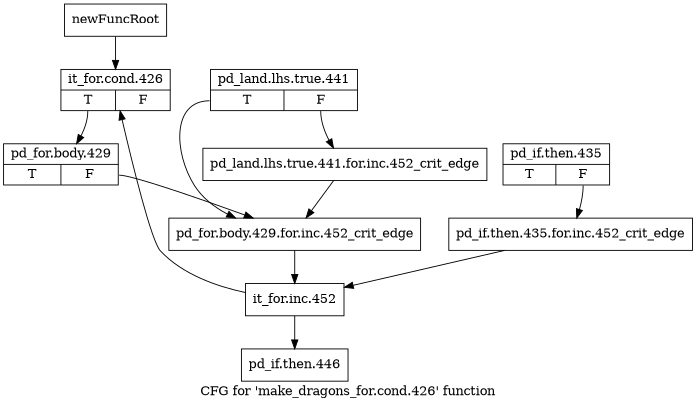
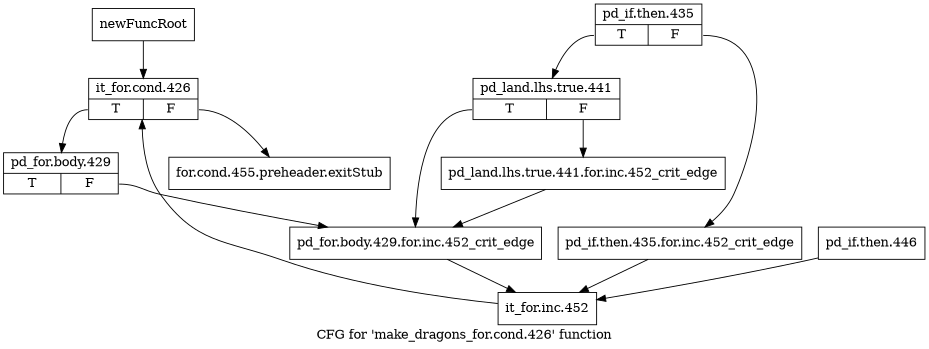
none -> (570, 47)
none -> (280, 173)
(295, 328) -> (712, 279)
